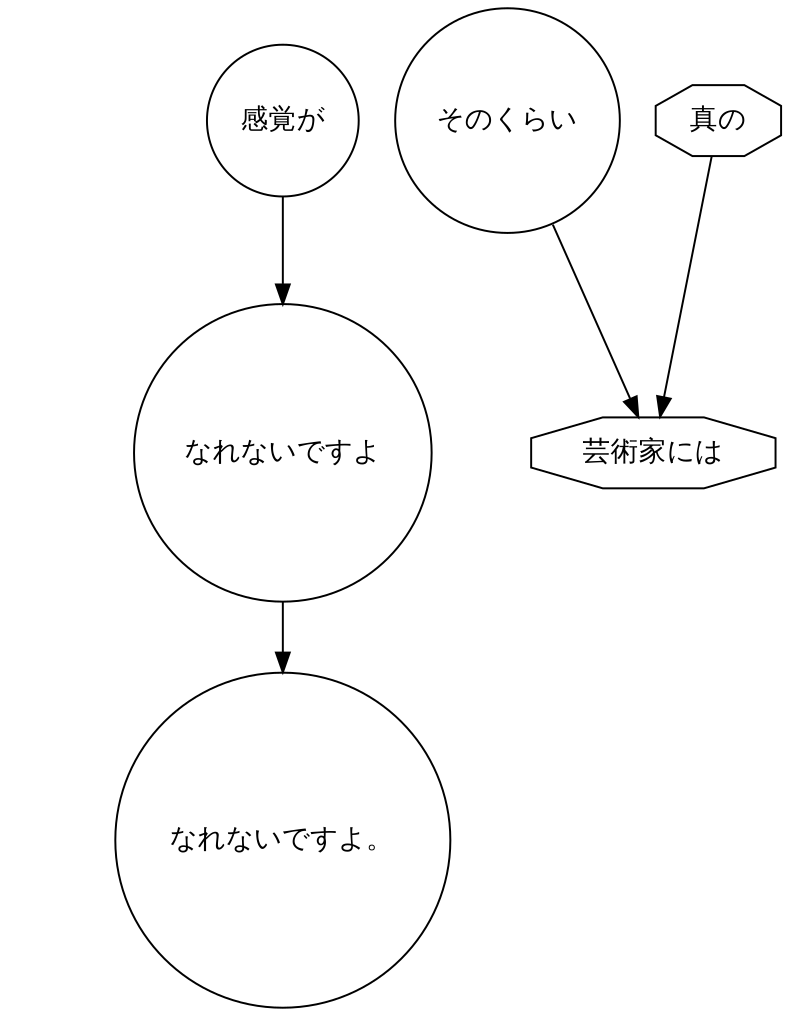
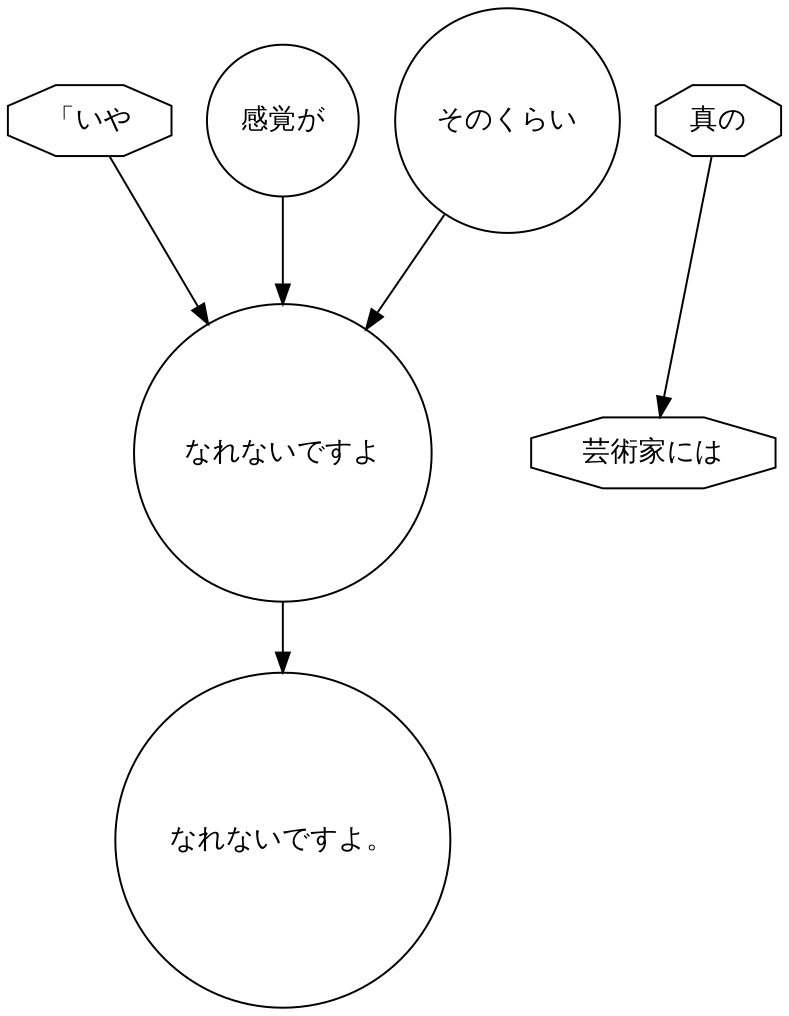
none -> (90, 121)
(591, 312) -> (411, 264)
